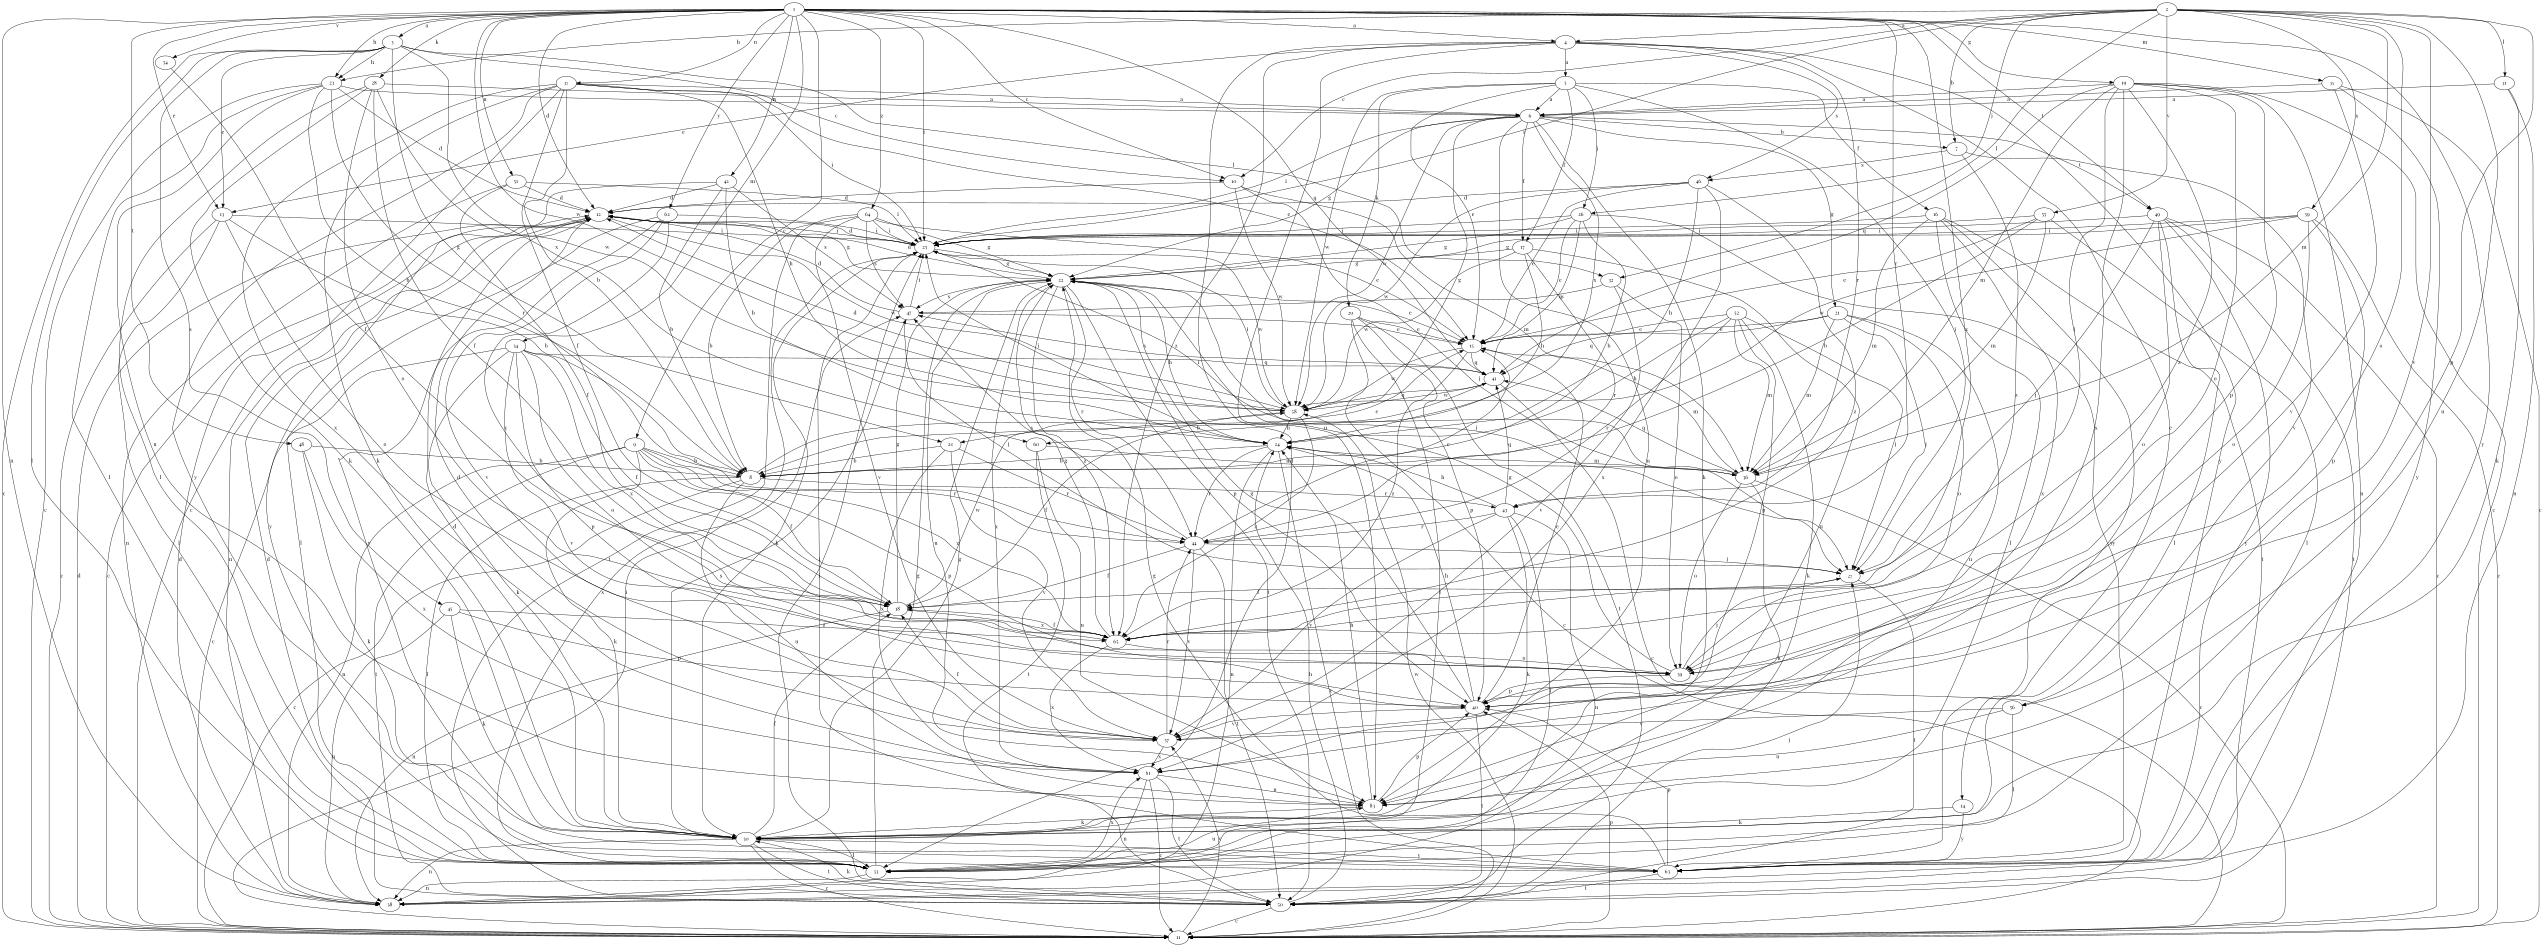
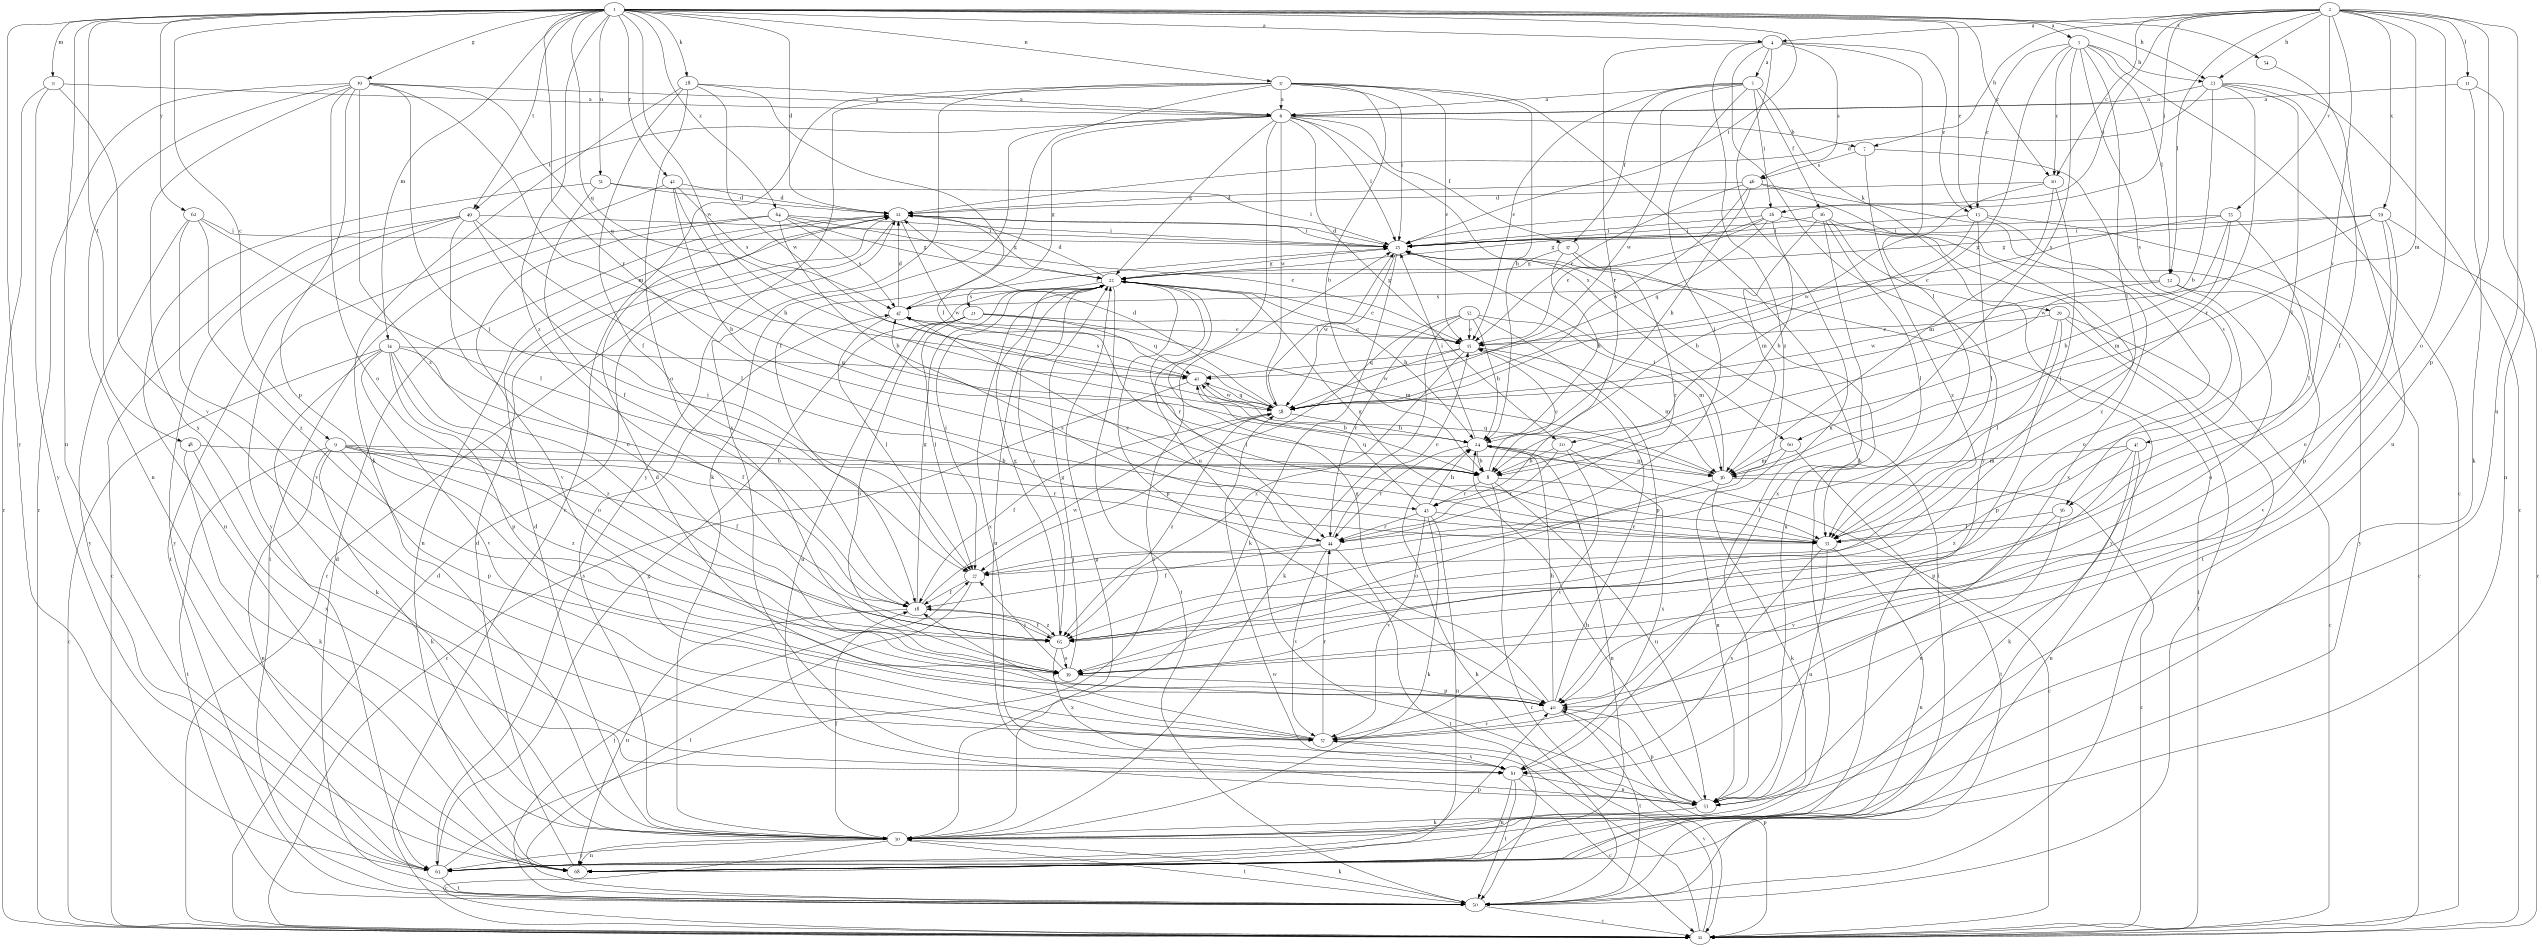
(1398, 323) -> (1730, 366)
(466, 427) -> (1895, 563)
none -> (1931, 463)
(1372, 806) -> (1706, 806)
(1963, 806) -> none
(813, 846) -> none
(390, 905) -> (577, 872)
